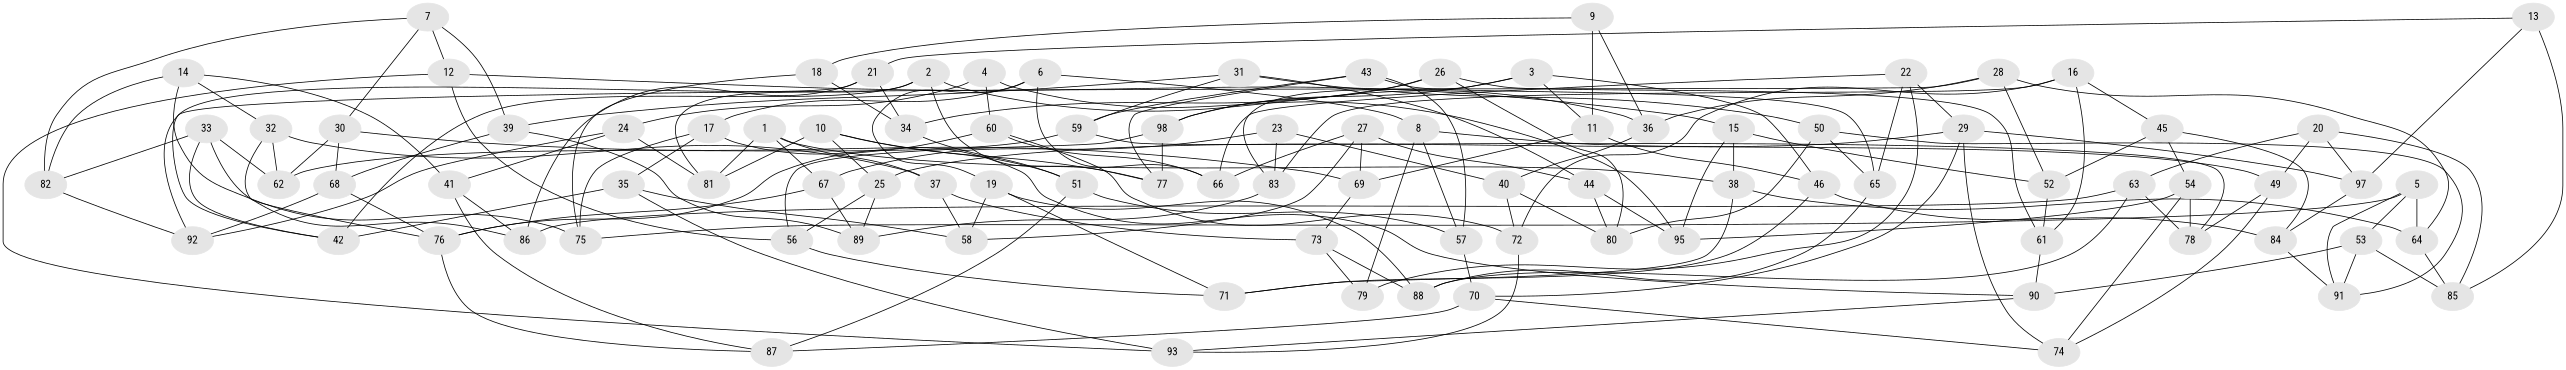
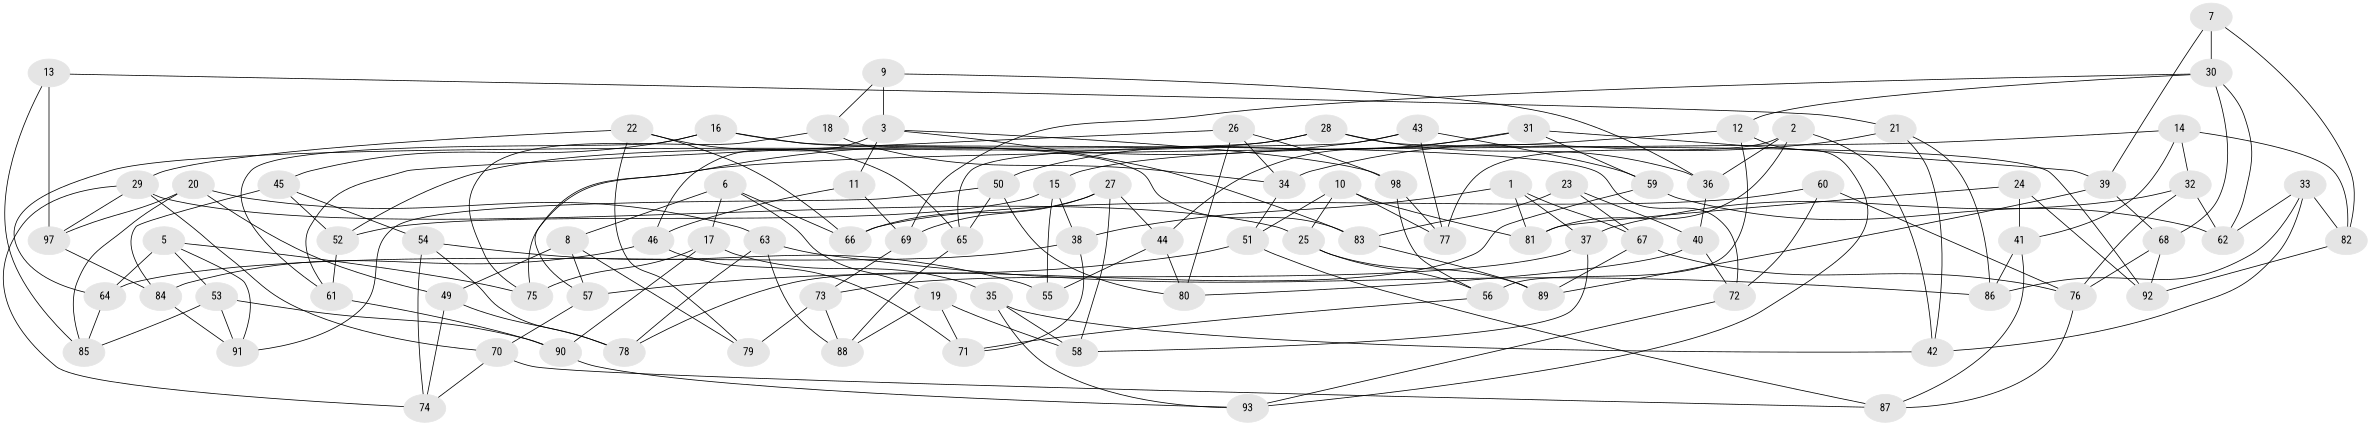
(438, 45) -> (1971, 89)
(984, 73) -> none
(1592, 73) -> (884, 101)
(1679, 241) -> (1047, 297)
